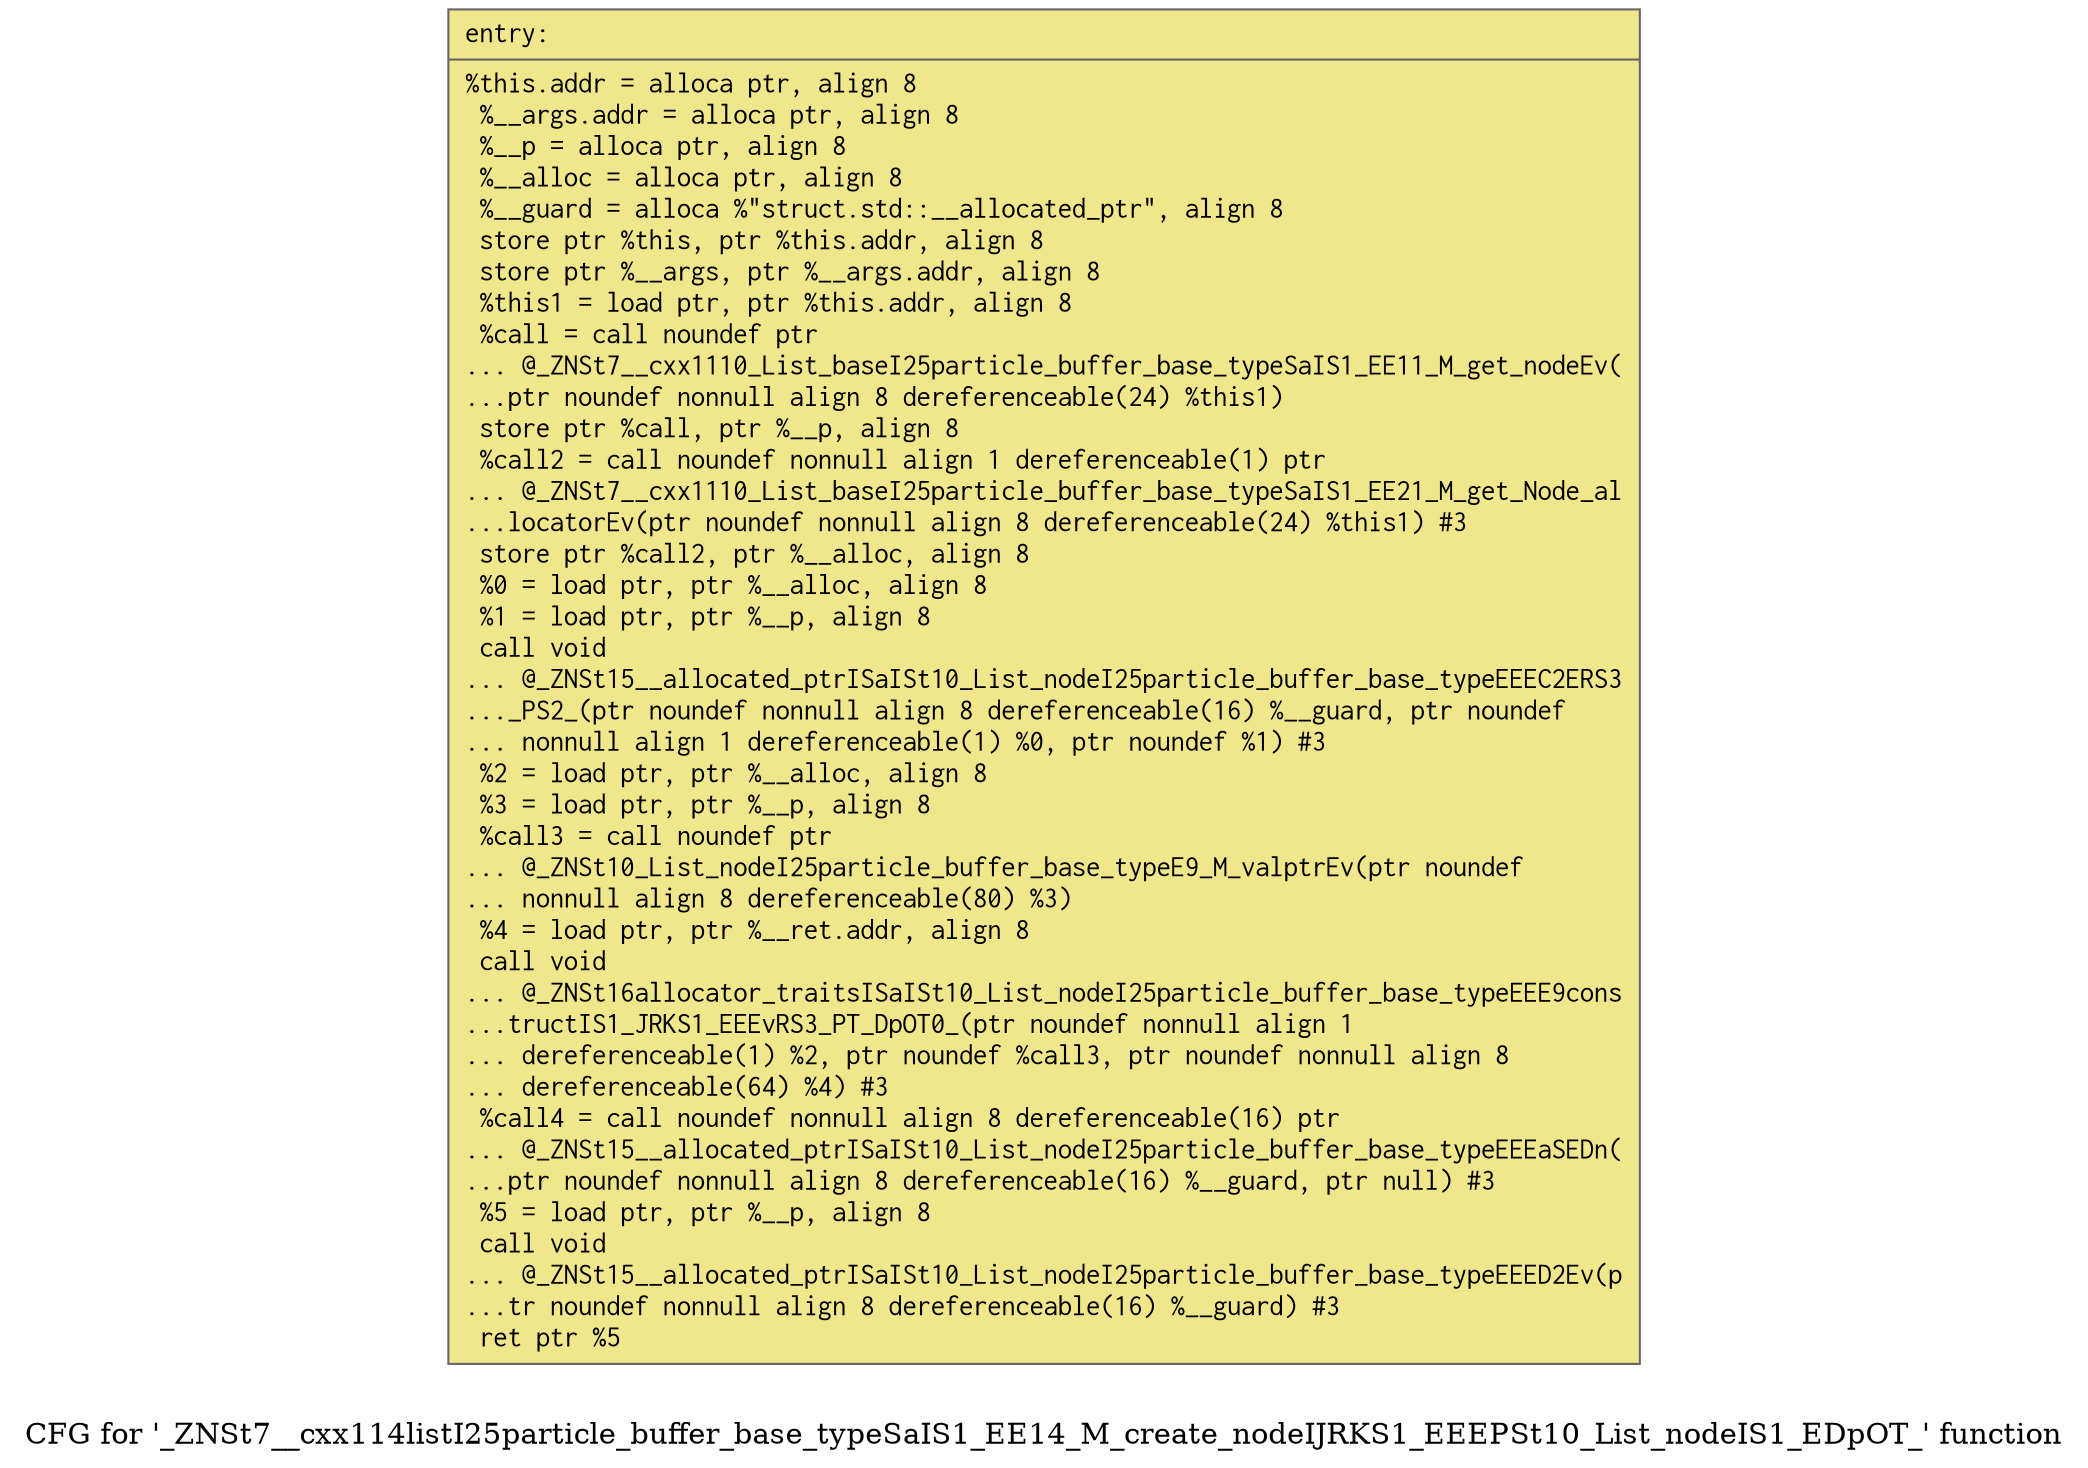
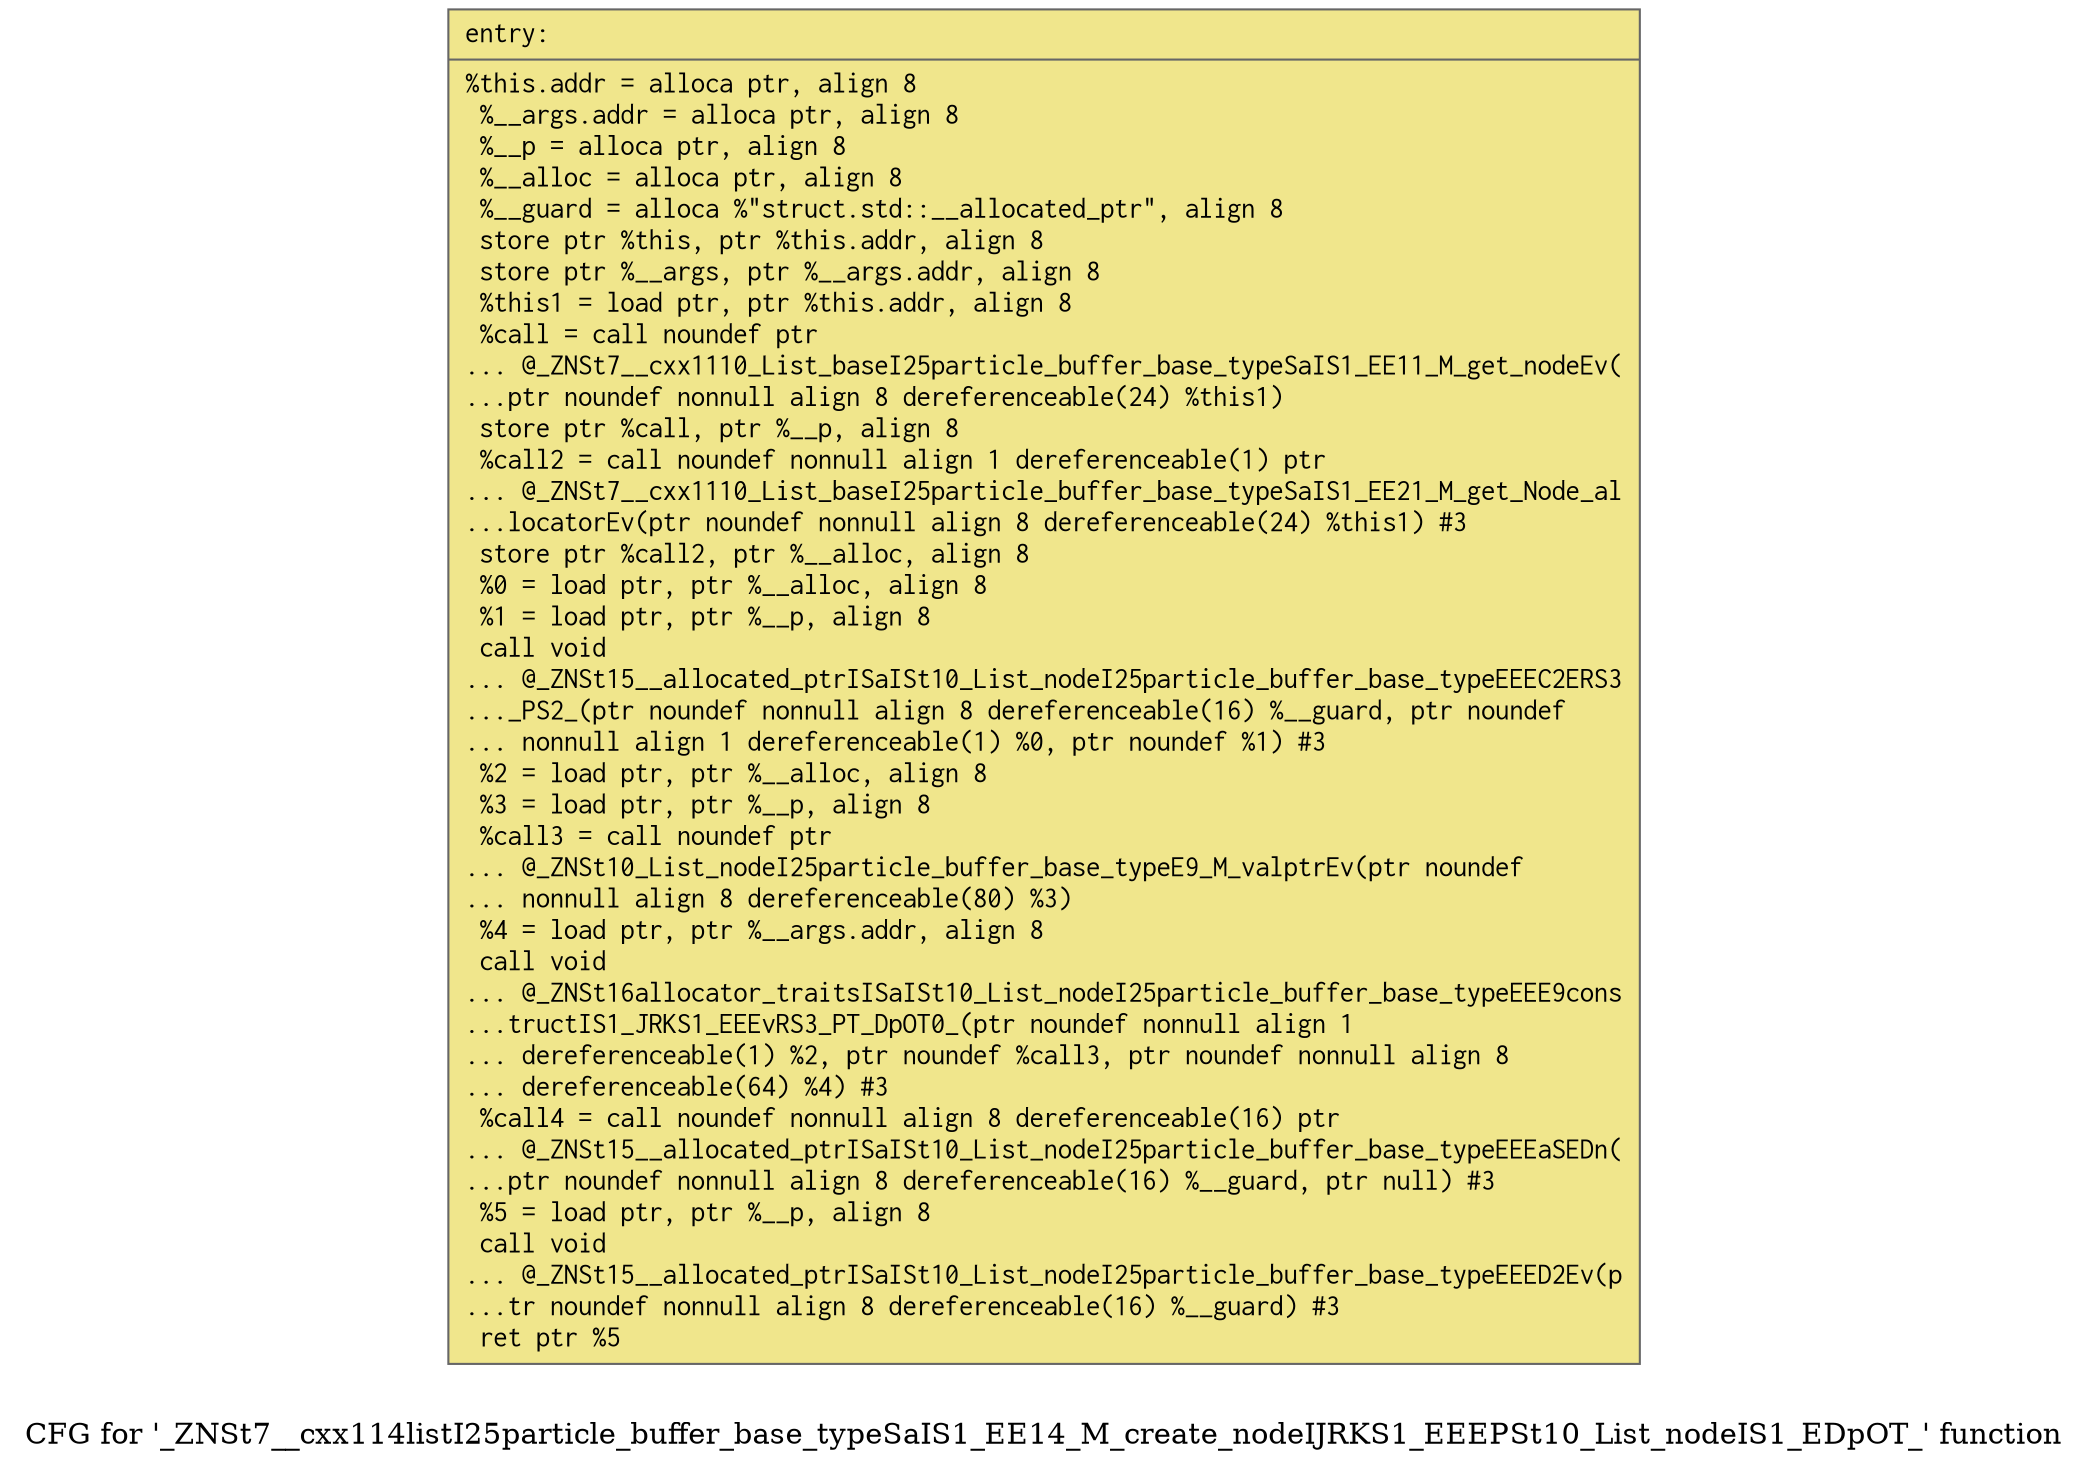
(748, 930) -> (755, 930)
